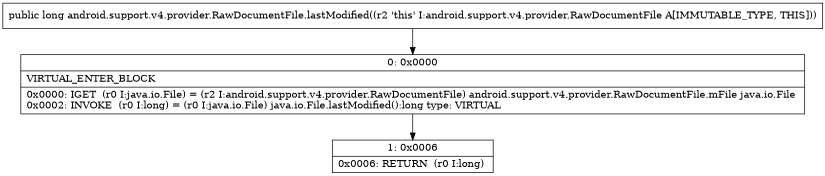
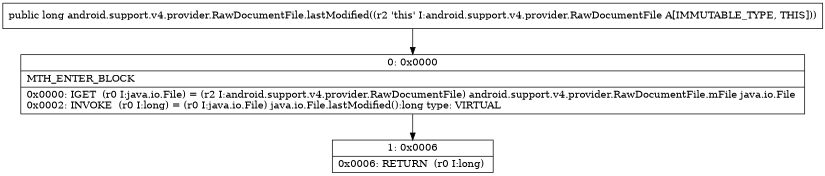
(91, 79) -> (81, 79)
